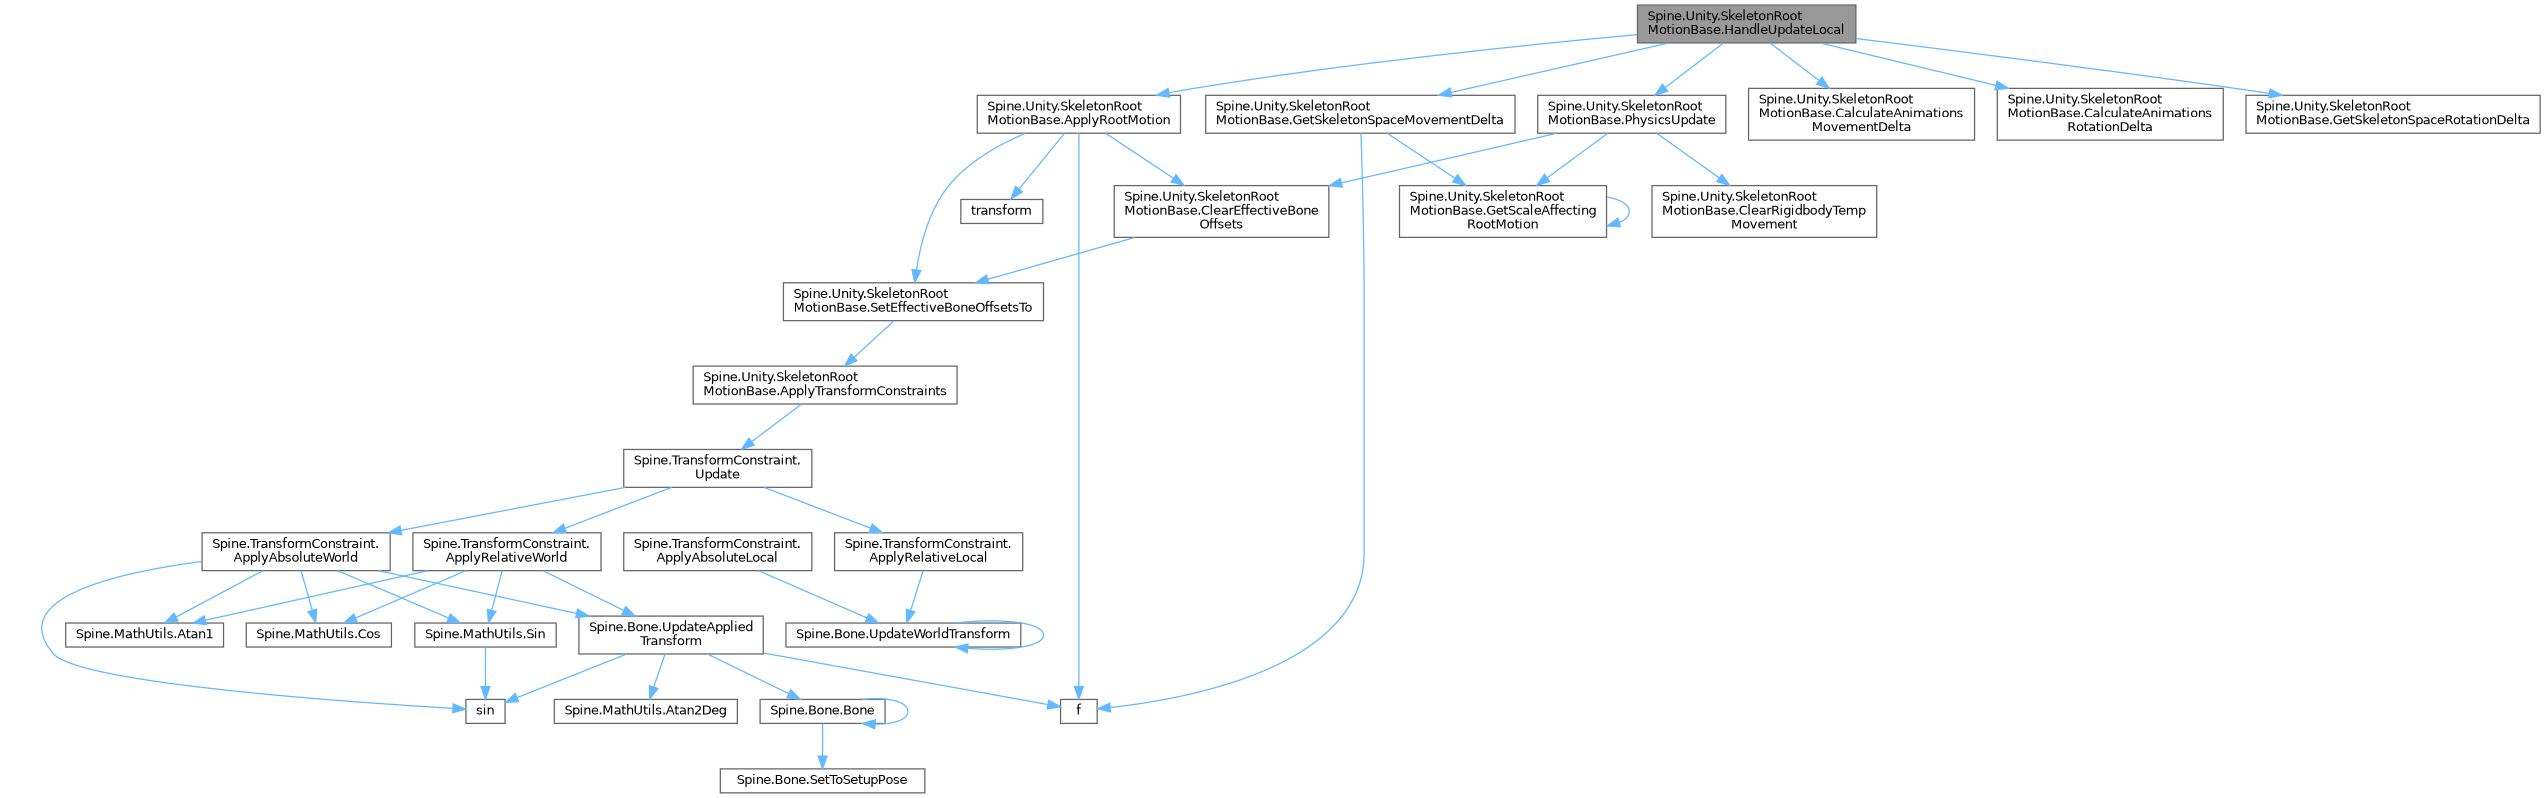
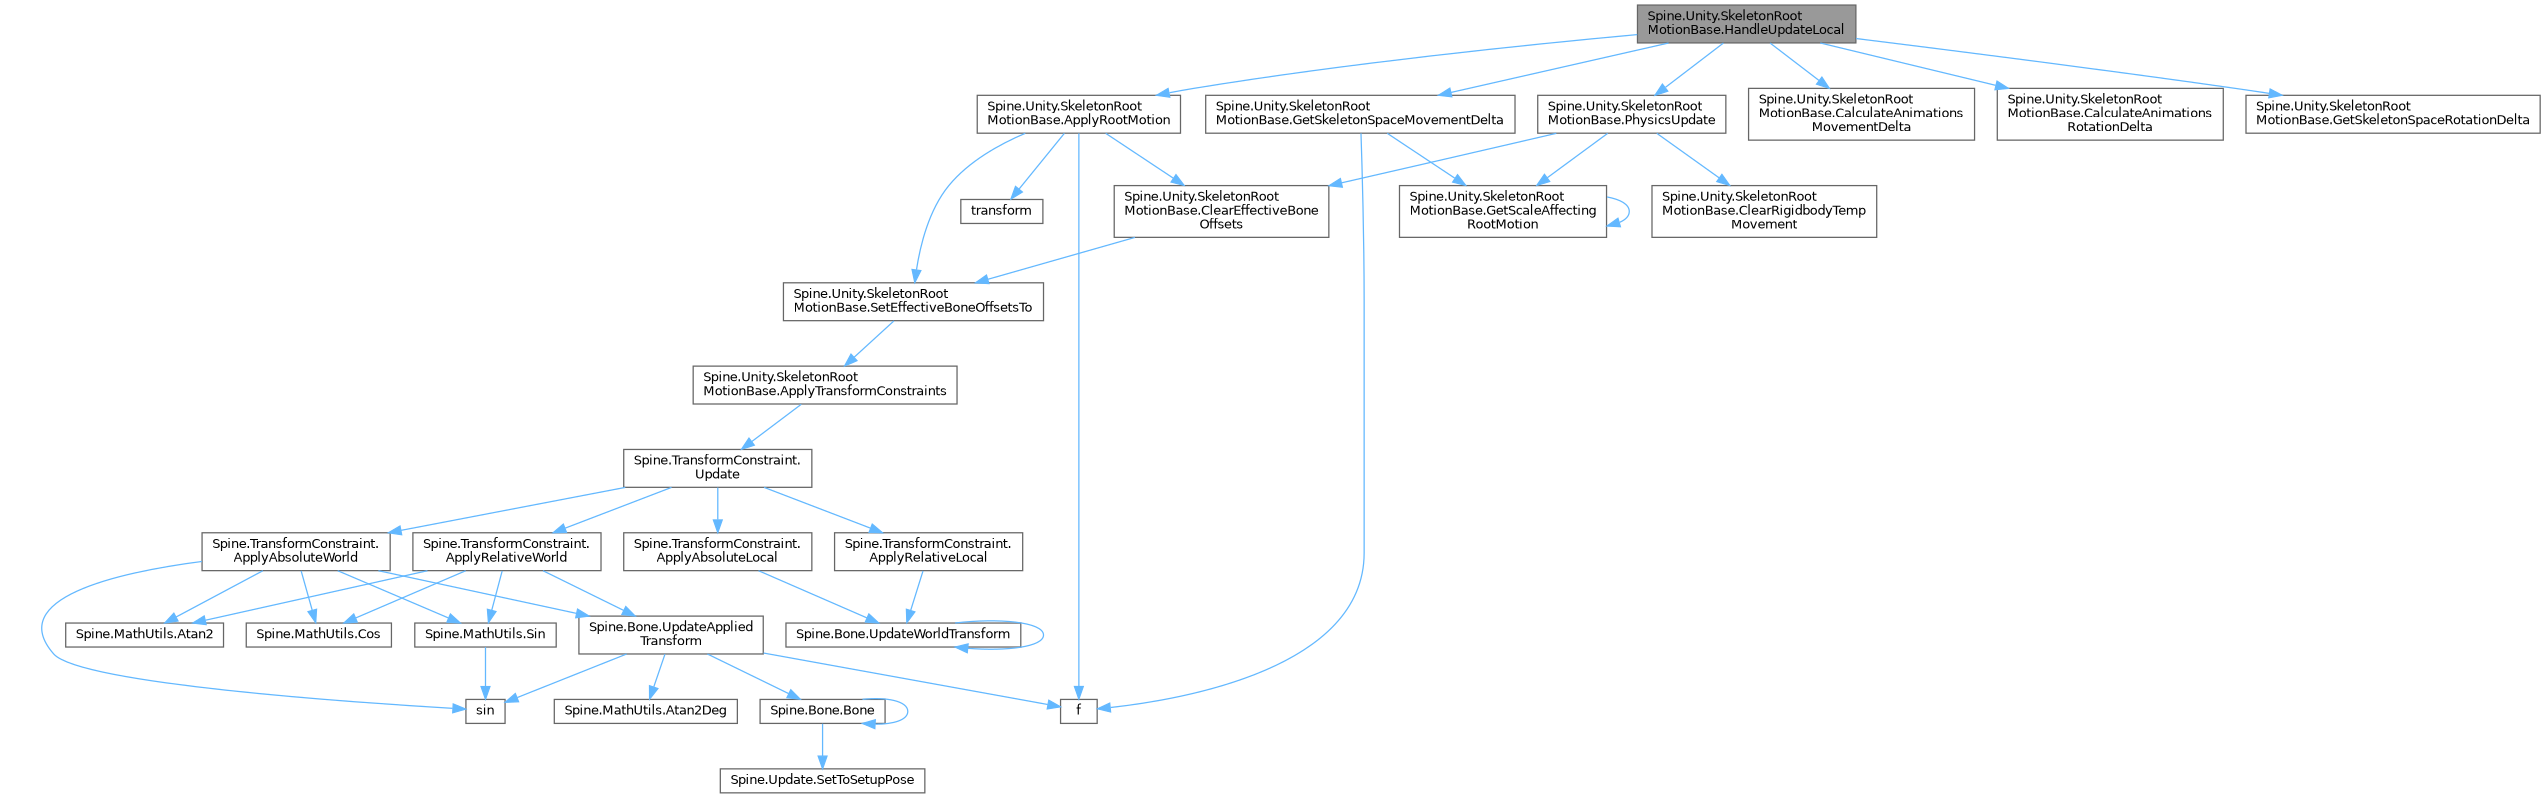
none -> (718, 504)
(145, 635) -> (145, 635)
(823, 781) -> (823, 781)
